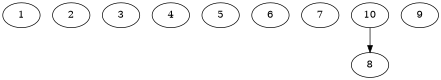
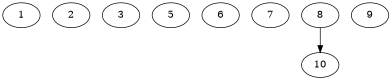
(171, 15) -> none
(370, 37) -> (320, 37)
